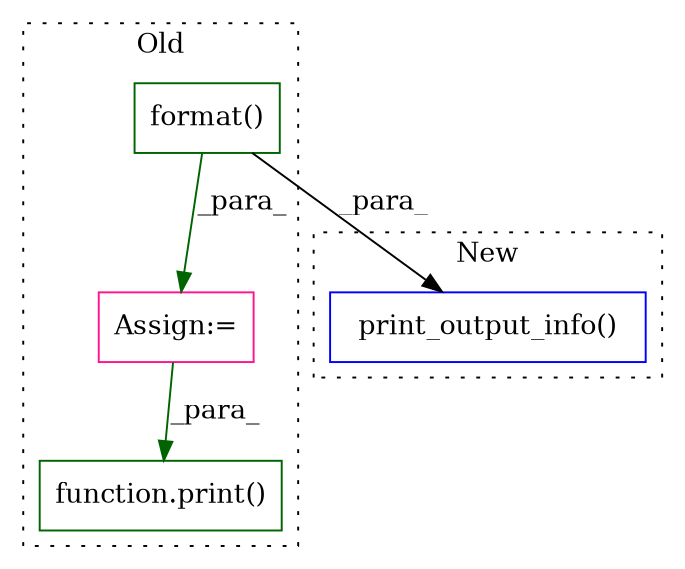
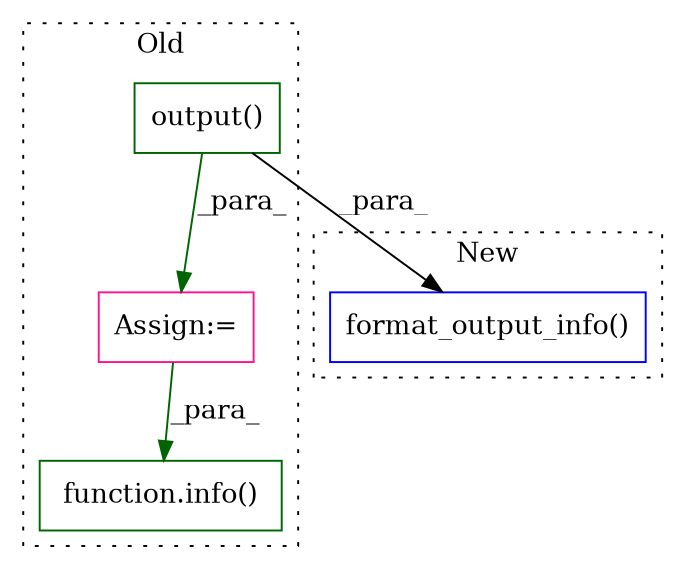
(207, 118) -> (207, 118)
(488, 327) -> (488, 327)
(161, 496) -> (161, 496)
